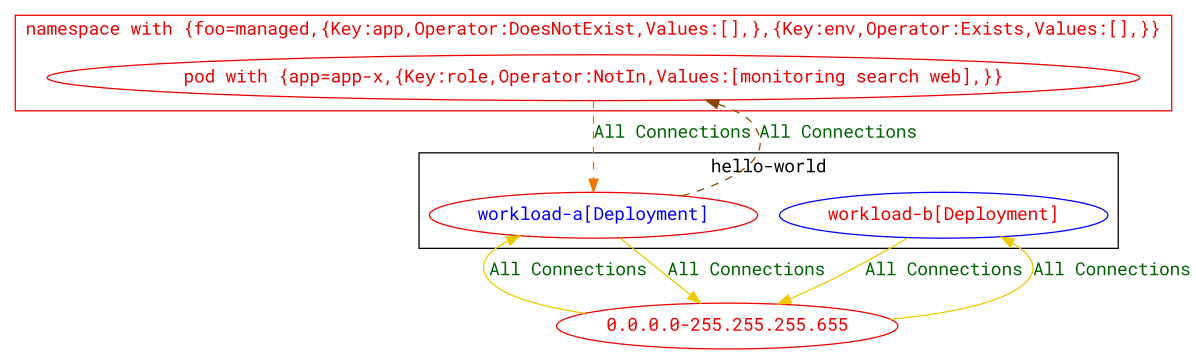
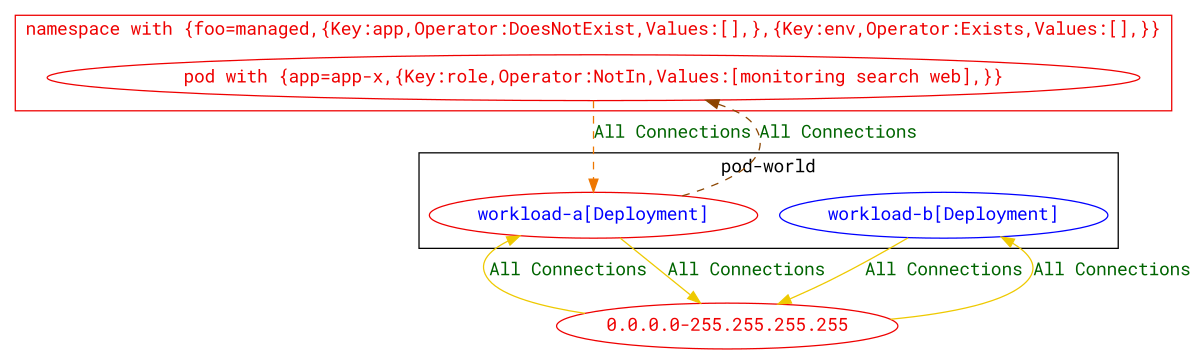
(769, 167) -> (769, 167)
(944, 215) -> (944, 215)
(727, 326) -> (727, 326)
